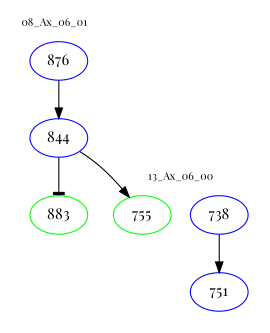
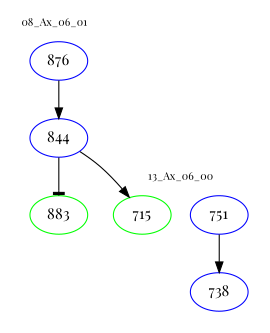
(142, 215) -> (142, 215)
(219, 248) -> (219, 248)
